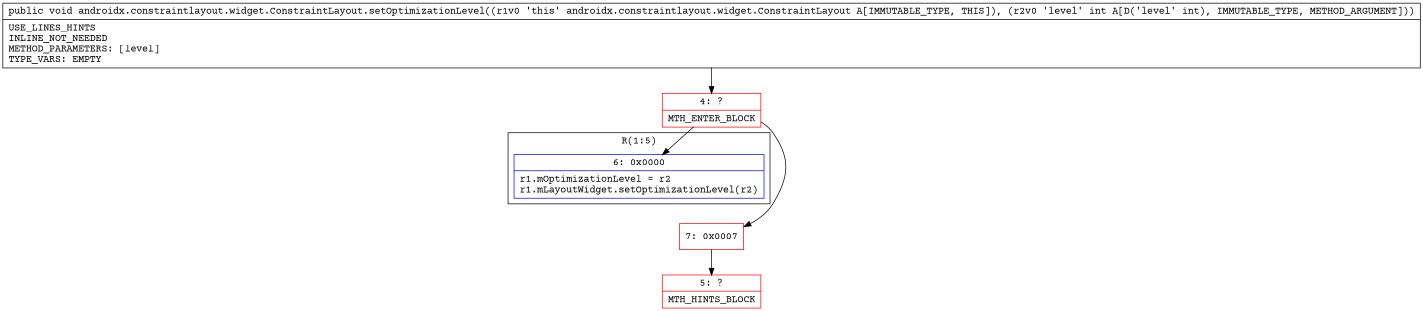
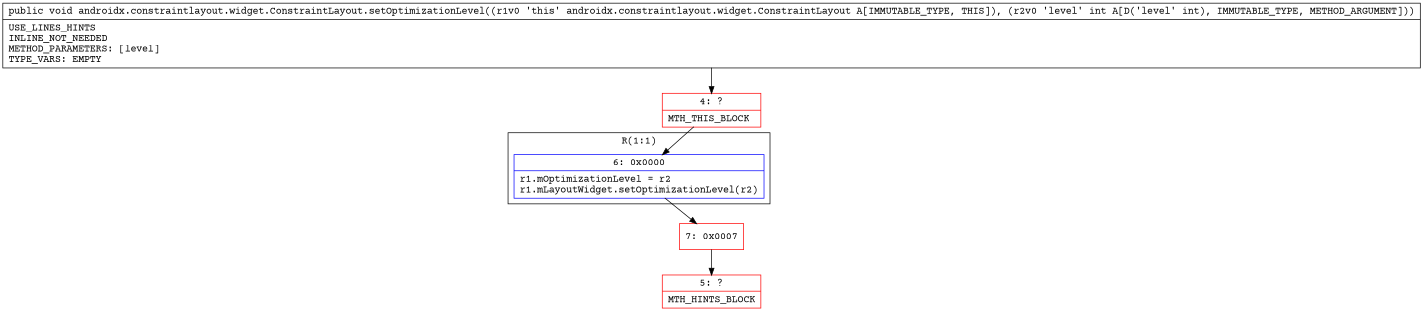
(712, 118) -> (709, 118)
(639, 141) -> (639, 141)
(785, 175) -> (678, 209)
